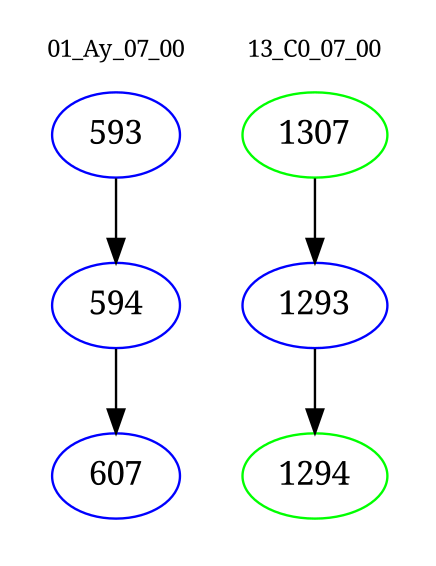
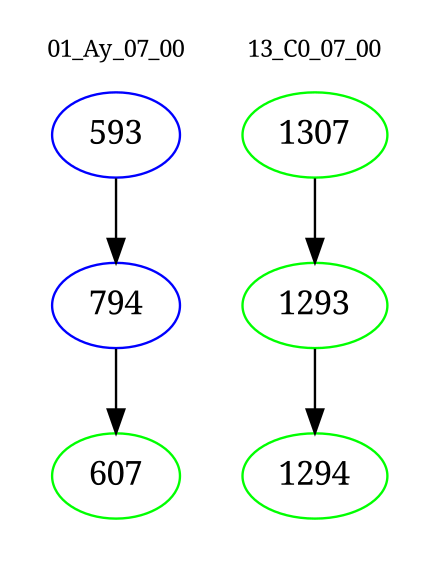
(116, 305) -> (116, 305)
(315, 305) -> (315, 305)
(116, 476) -> (116, 476)
